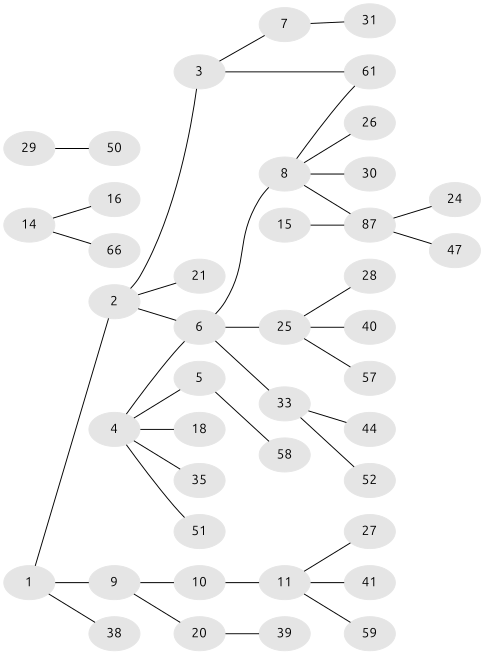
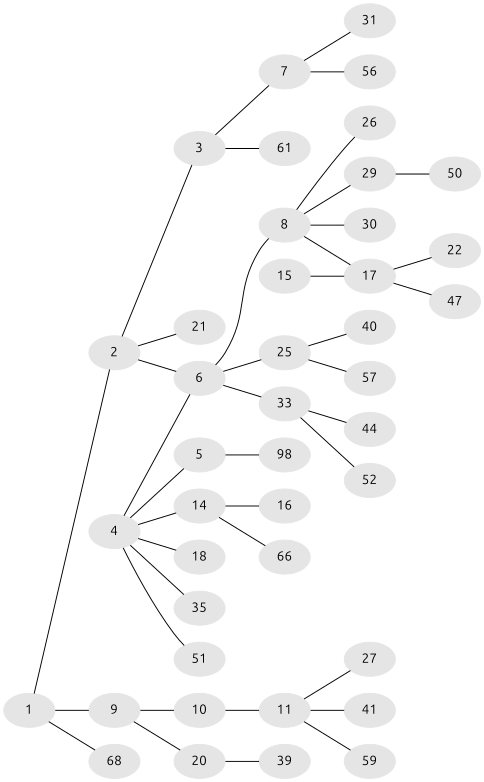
none -> (370, 72)
(325, 121) -> (327, 200)
(455, 200) -> (455, 251)
(370, 225) -> (370, 276)
(370, 276) -> none
(285, 455) -> (285, 455)
none -> (157, 519)
(114, 634) -> (114, 761)
